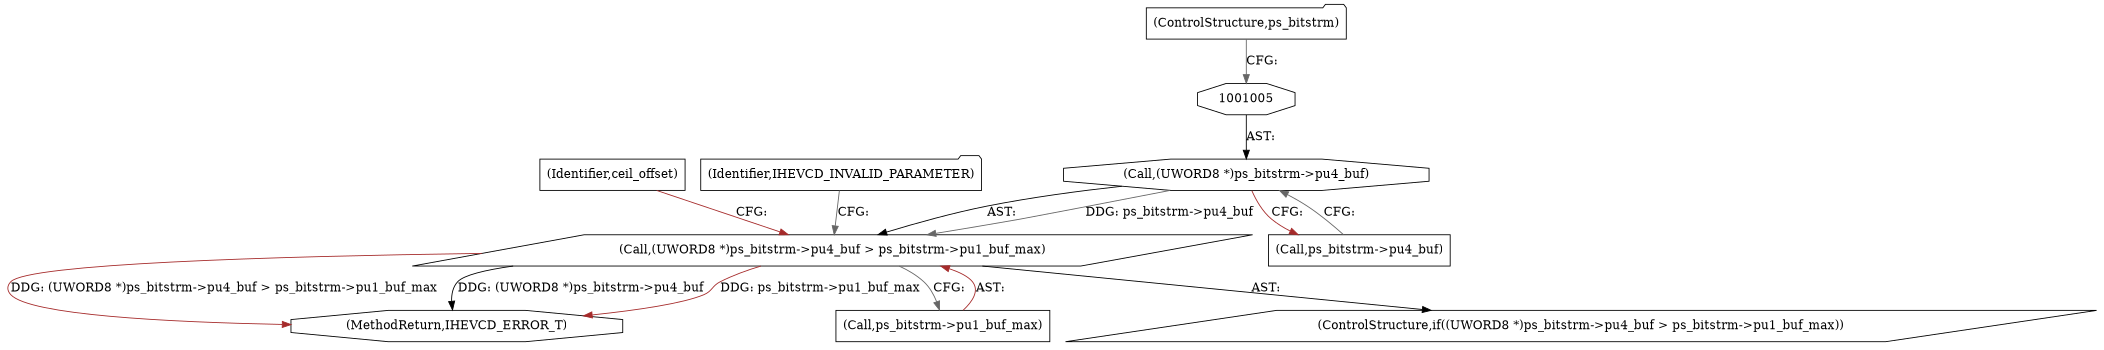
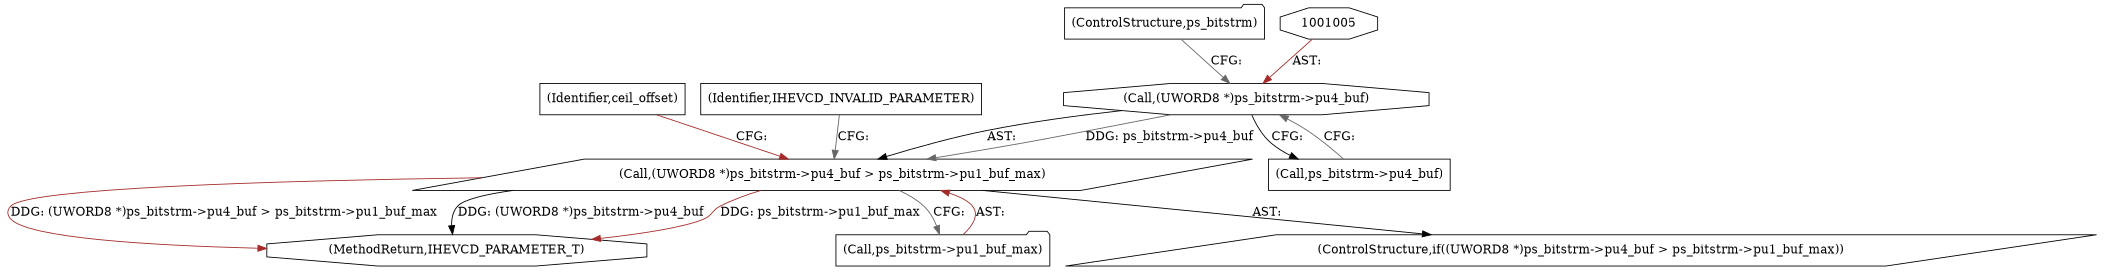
(1246, 57) -> (1202, 58)
(1246, 133) -> (1291, 58)
(841, 175) -> (841, 99)
(1267, 215) -> (1267, 139)
(457, 326) -> (457, 250)
(943, 326) -> (943, 250)
